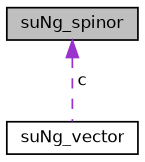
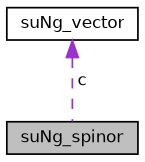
(72, 90) -> (72, 90)
